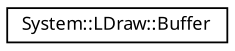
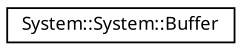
(117, 25) -> (121, 25)
